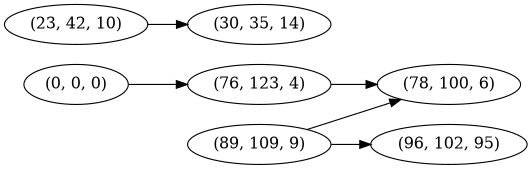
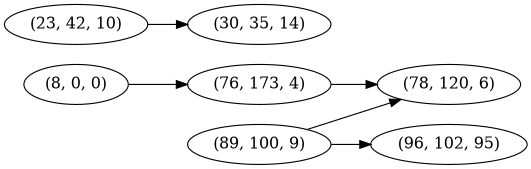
(76, 84) -> (76, 84)
(259, 84) -> (259, 84)
(449, 84) -> (449, 84)
(259, 144) -> (259, 144)
